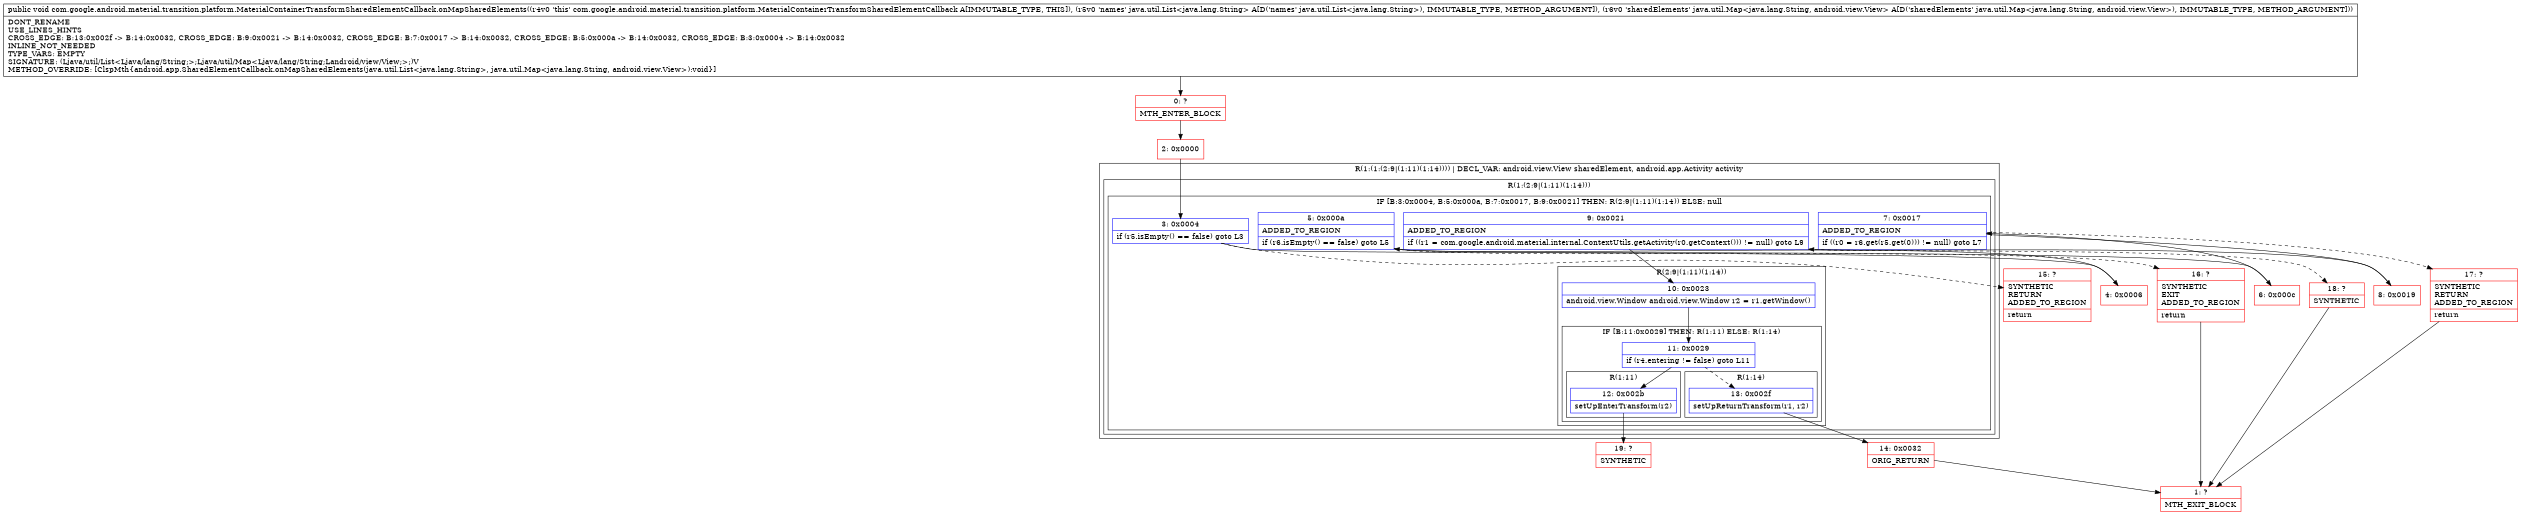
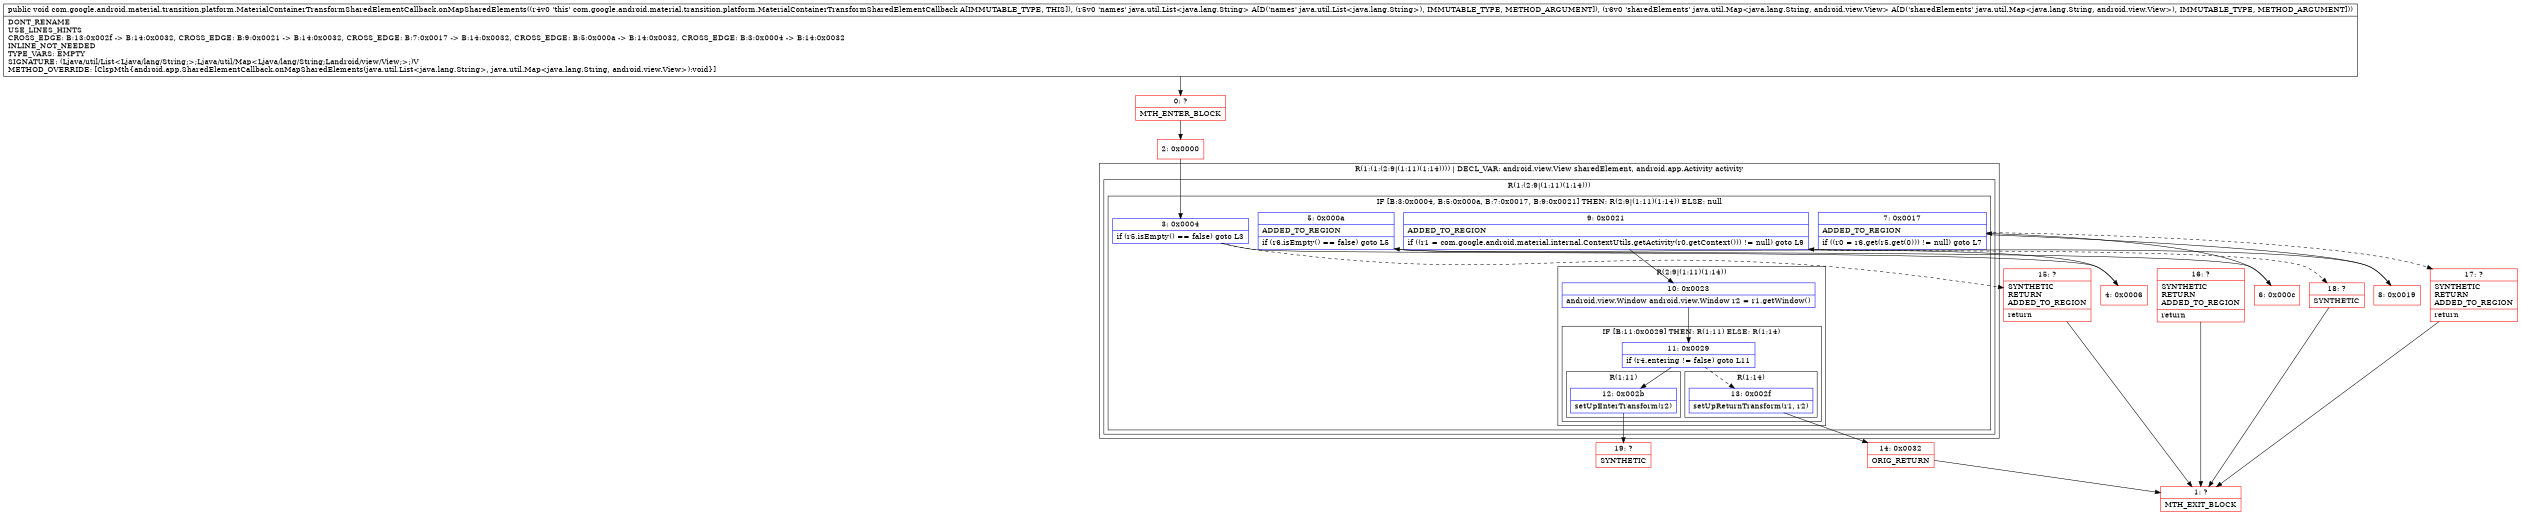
(1774, 254) -> none
(2171, 295) -> (2179, 295)
none -> (2128, 402)
